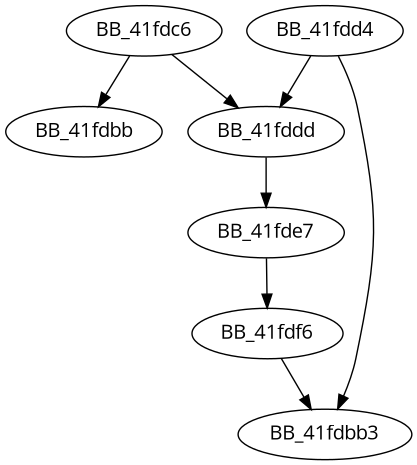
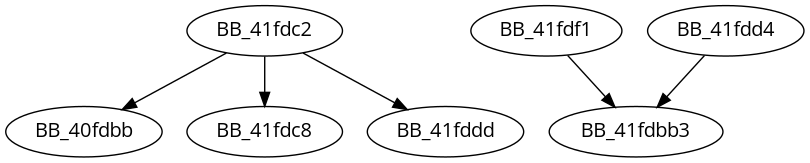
(144, 31) -> (265, 31)
(299, 75) -> none
(84, 132) -> (84, 132)
none -> (265, 132)
(266, 233) -> none
(268, 334) -> (546, 31)
